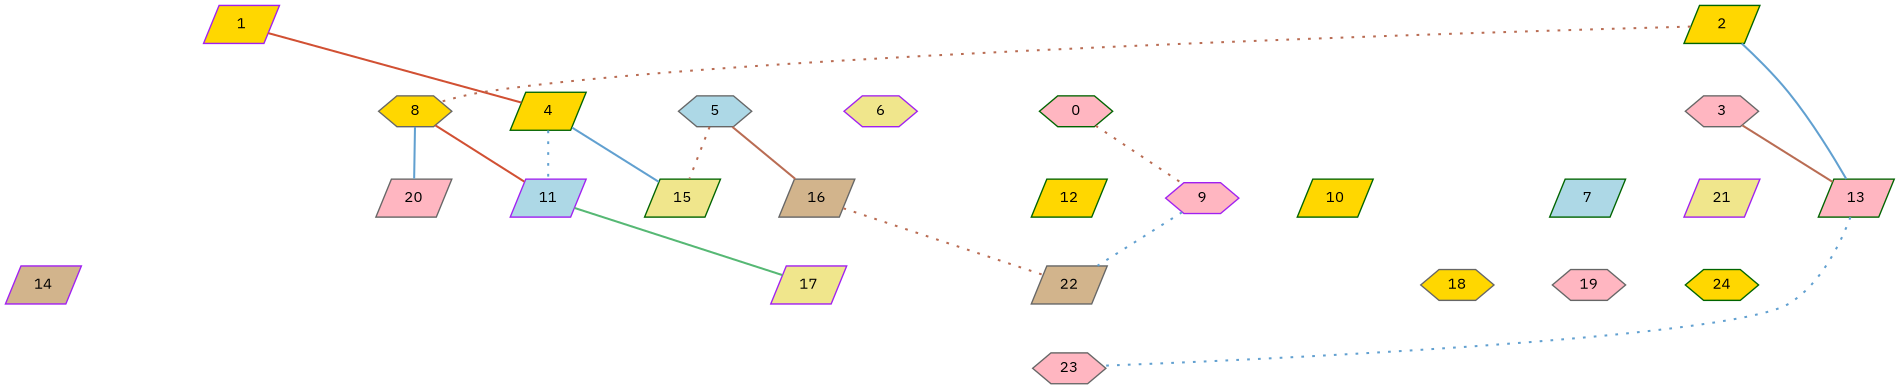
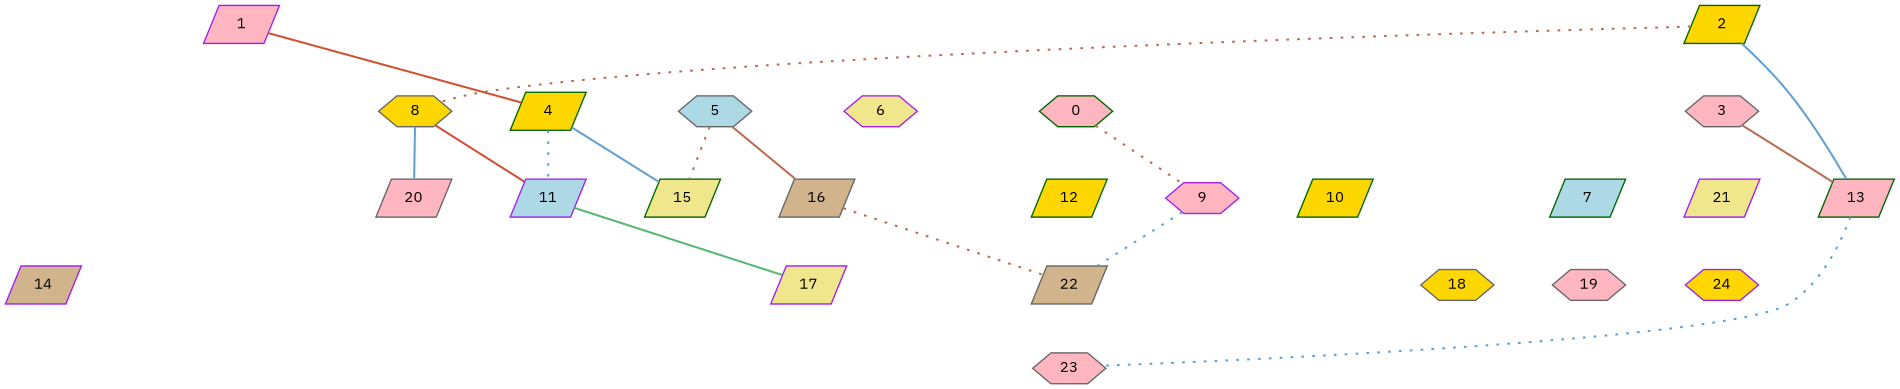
(242, 24) -> (242, 24)
(1722, 285) -> (1722, 285)
